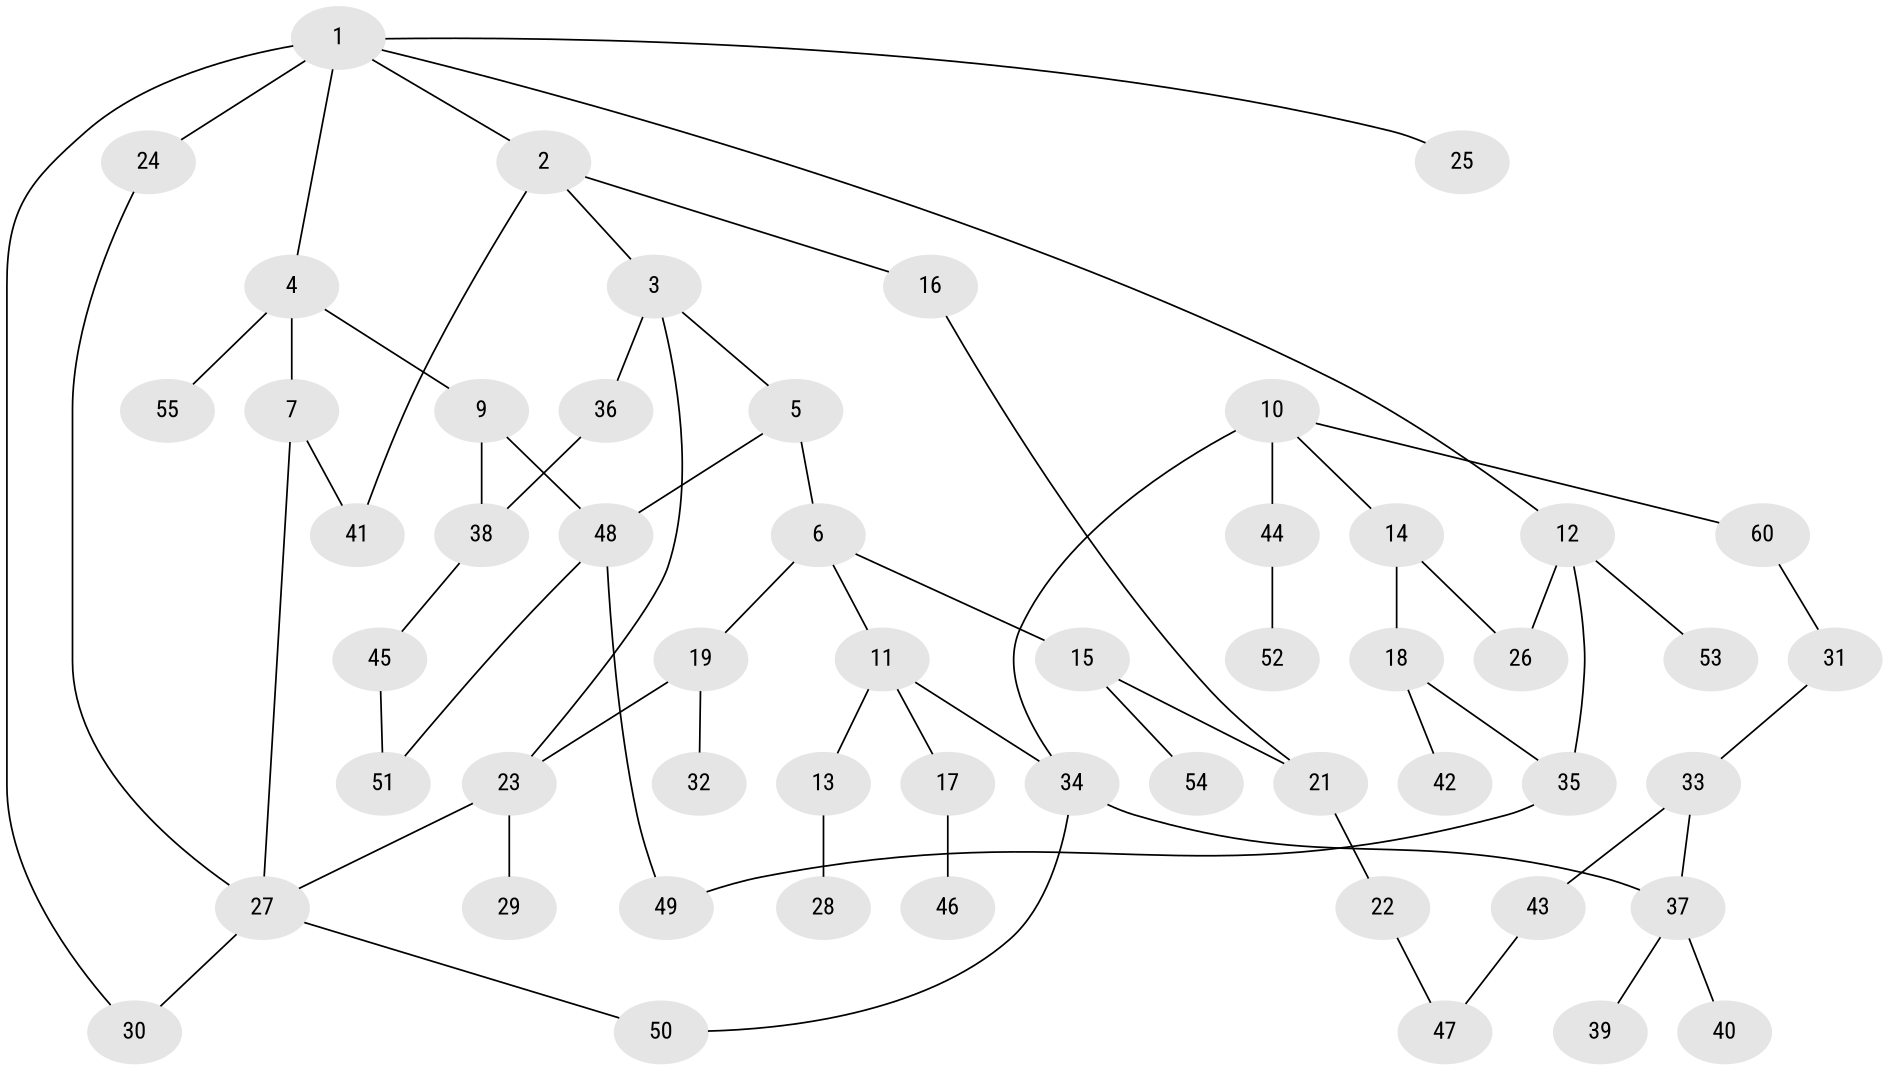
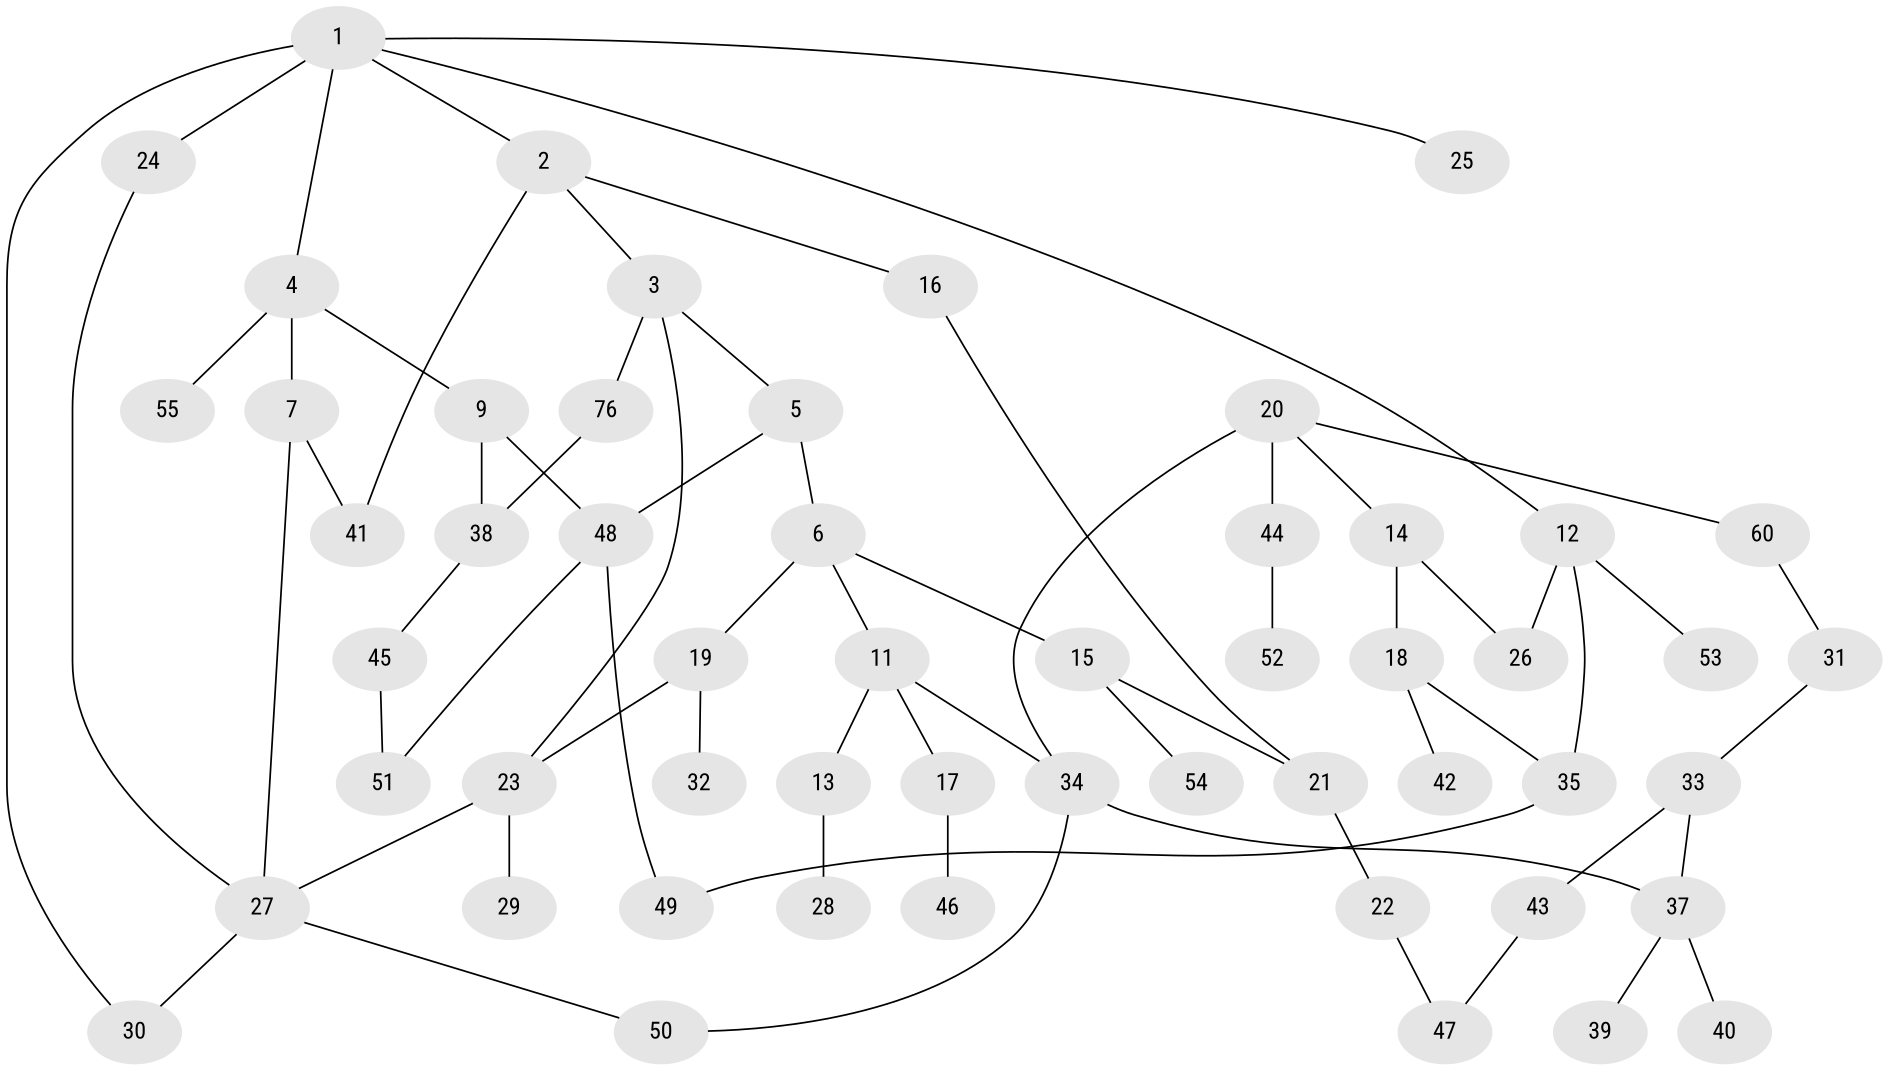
(606, 411) -> (606, 411)
(1272, 411) -> (1272, 411)
